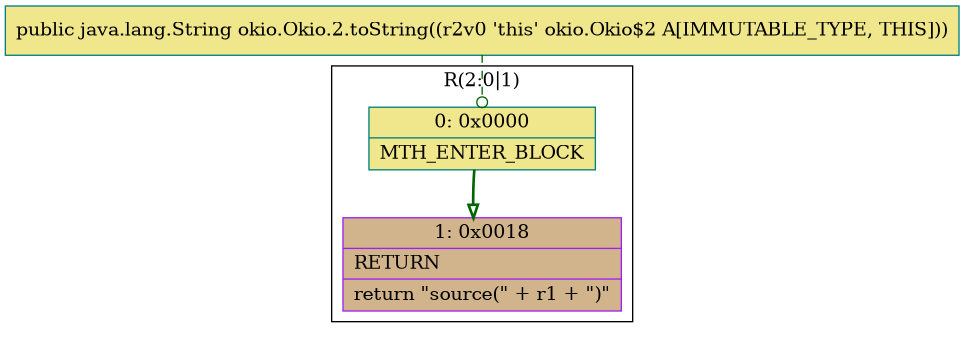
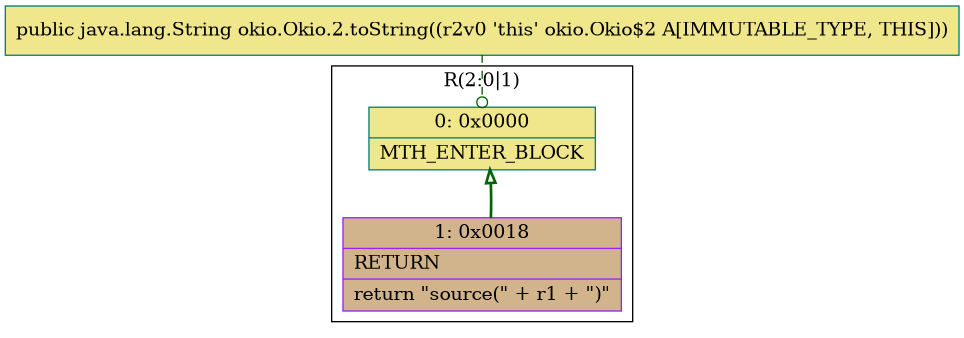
(473, 187) -> (491, 201)
